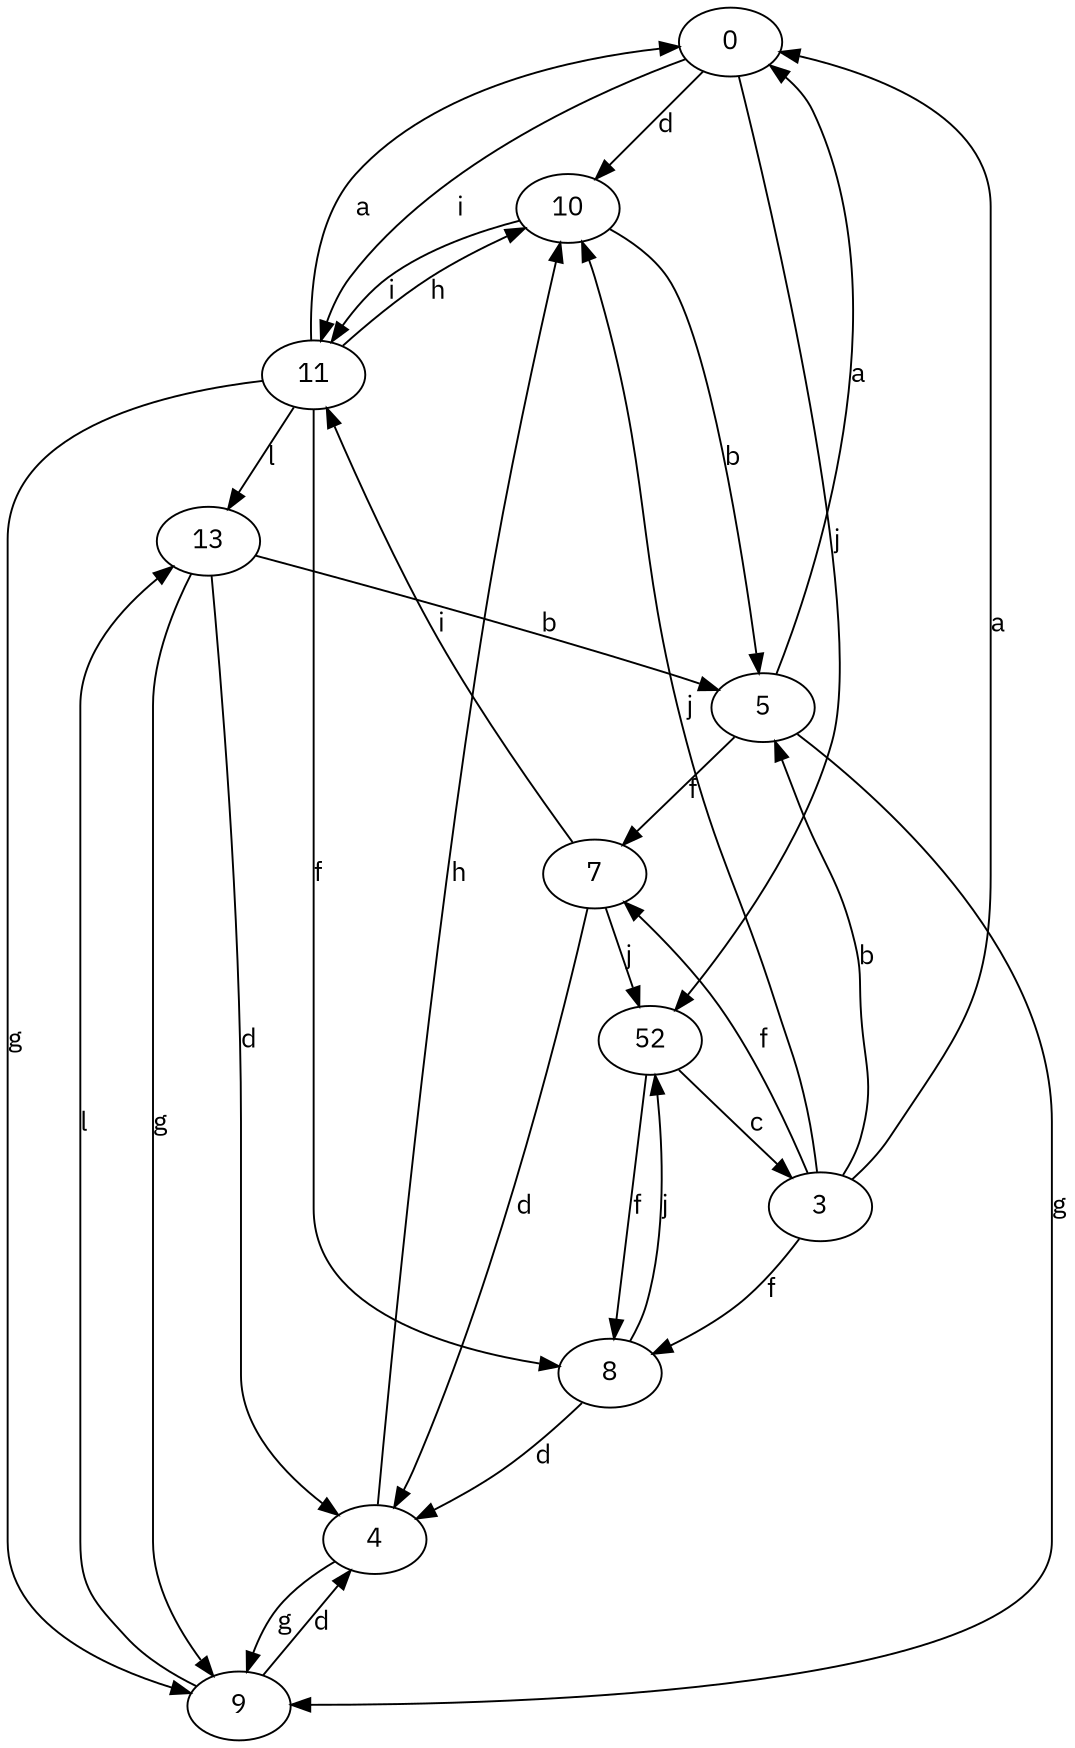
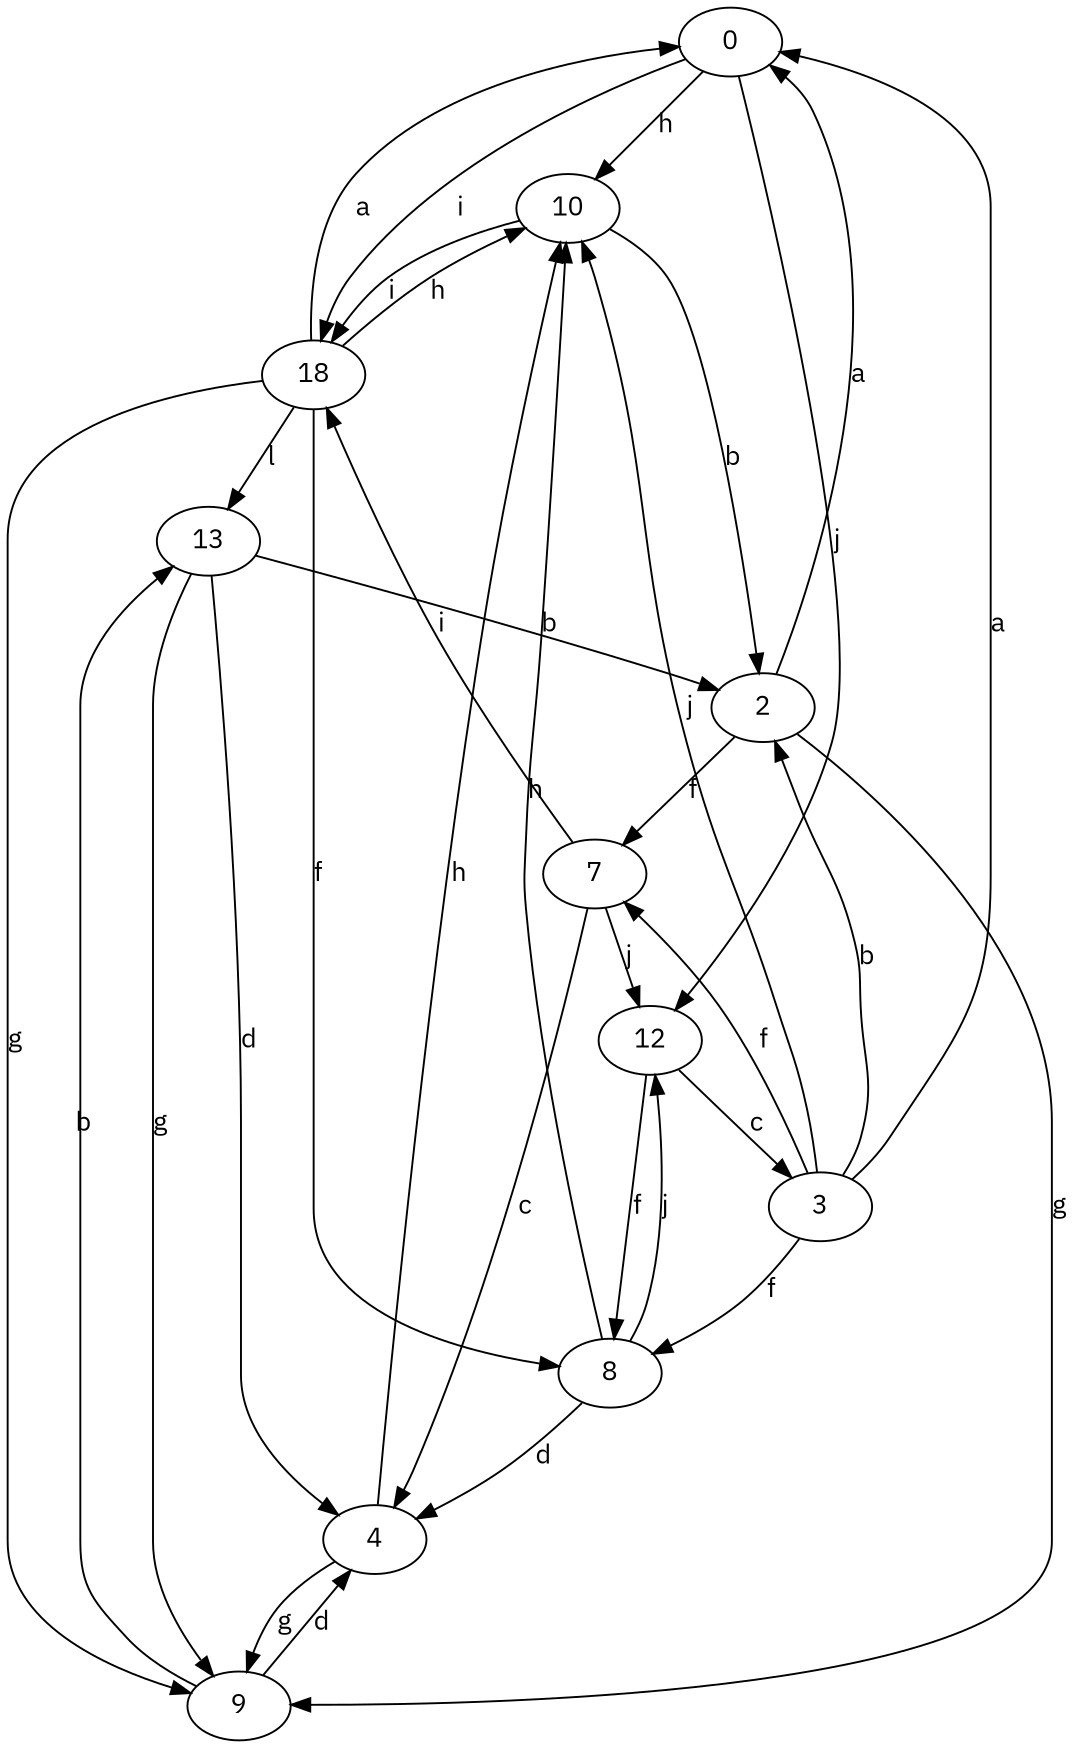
(667, 125) -> (667, 125)
(314, 375) -> (314, 375)
(763, 708) -> (763, 708)
none -> (528, 804)
(650, 1040) -> (650, 1040)
(84, 1124) -> (84, 1124)
(525, 1207) -> (525, 1207)
